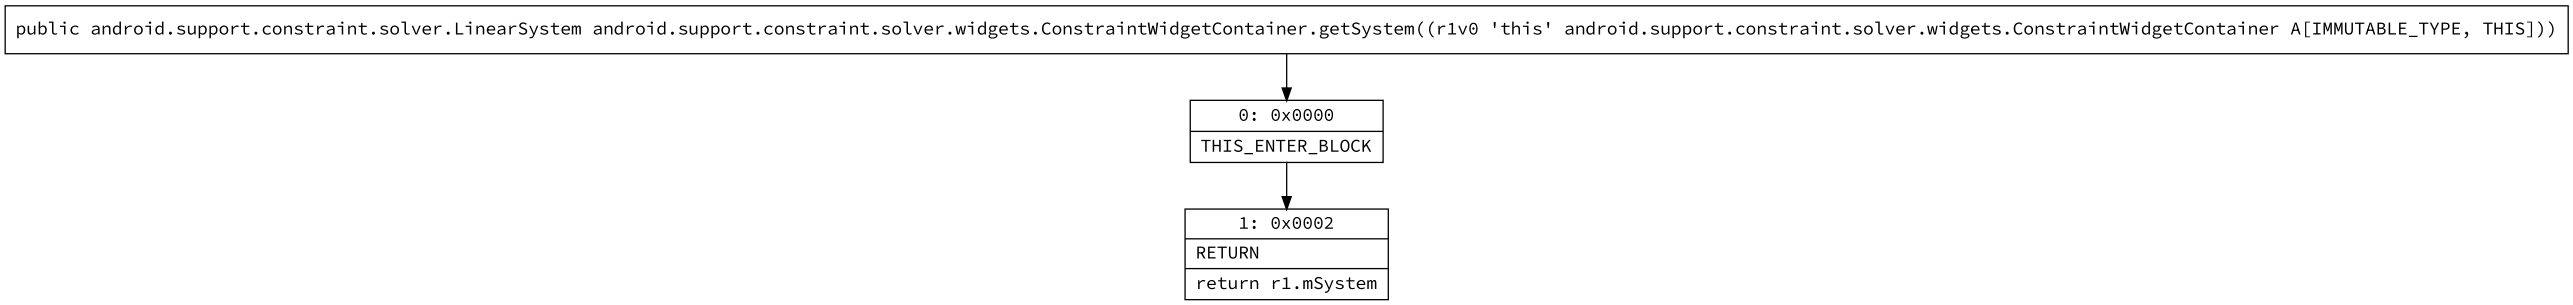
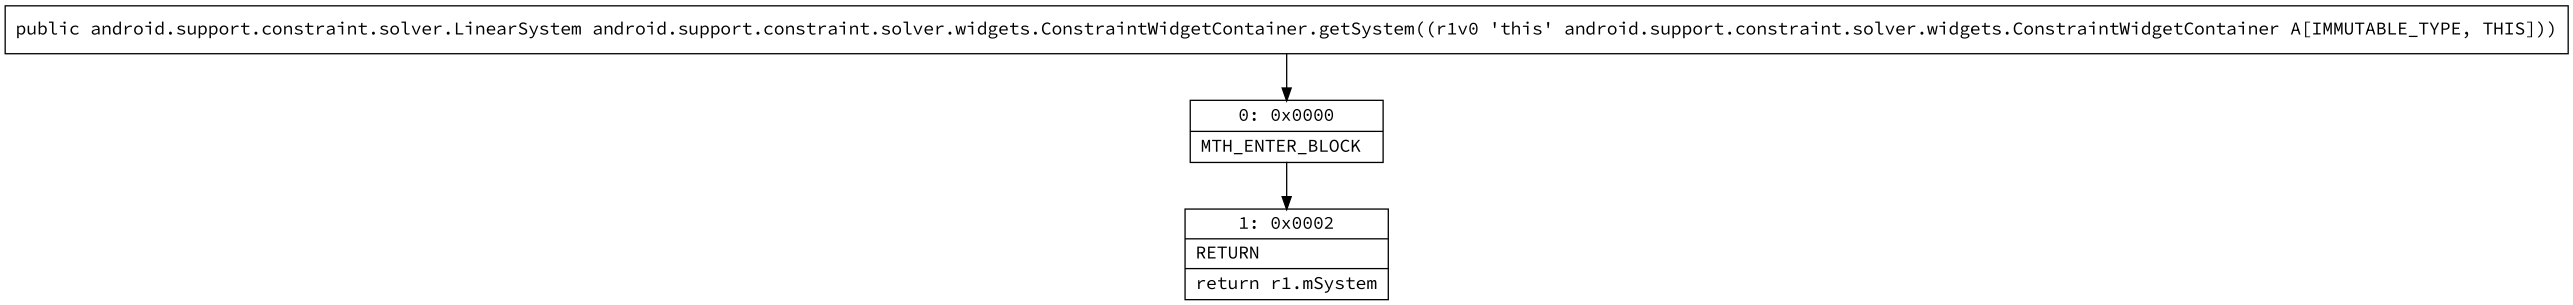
(1287, 146) -> (1281, 146)
